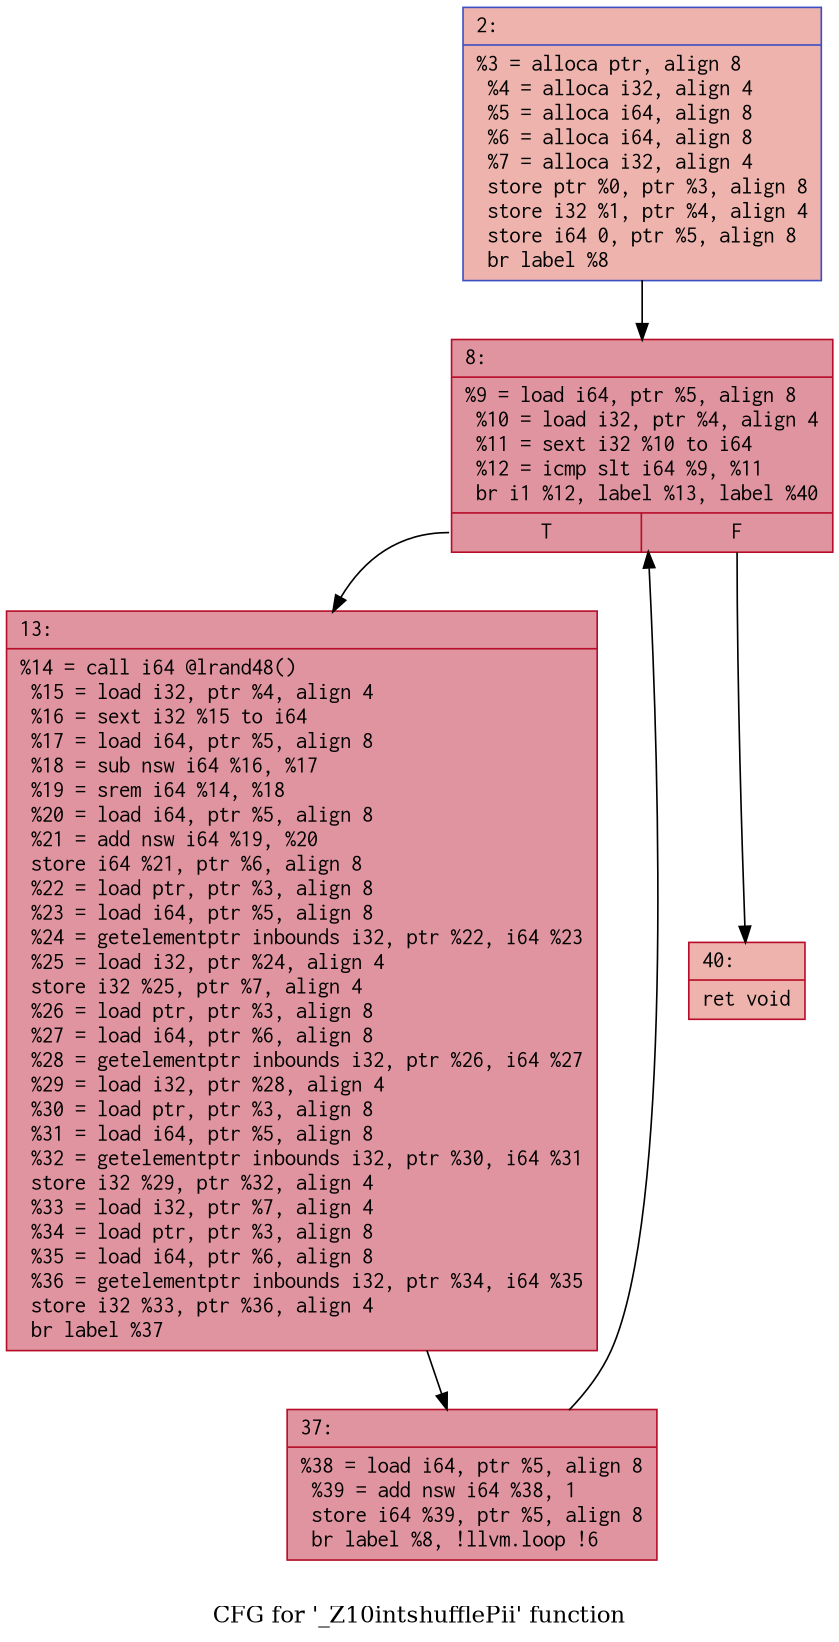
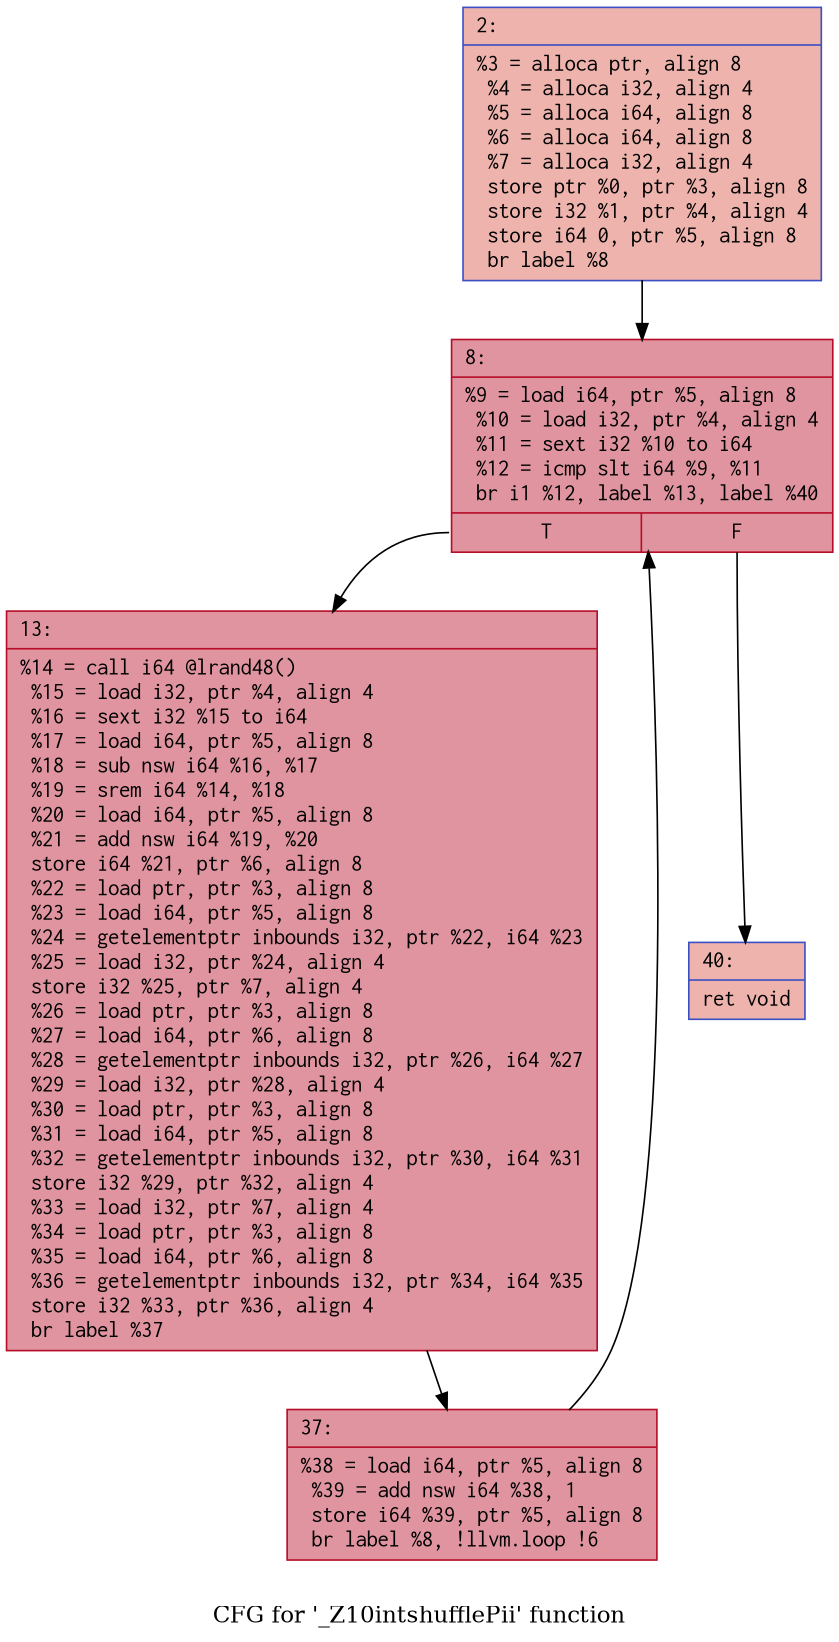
(747, 981) -> (747, 981)
